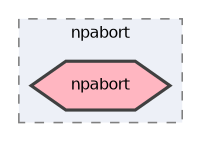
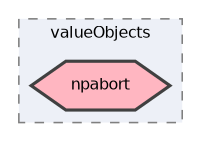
(101, 34) -> (101, 34)
